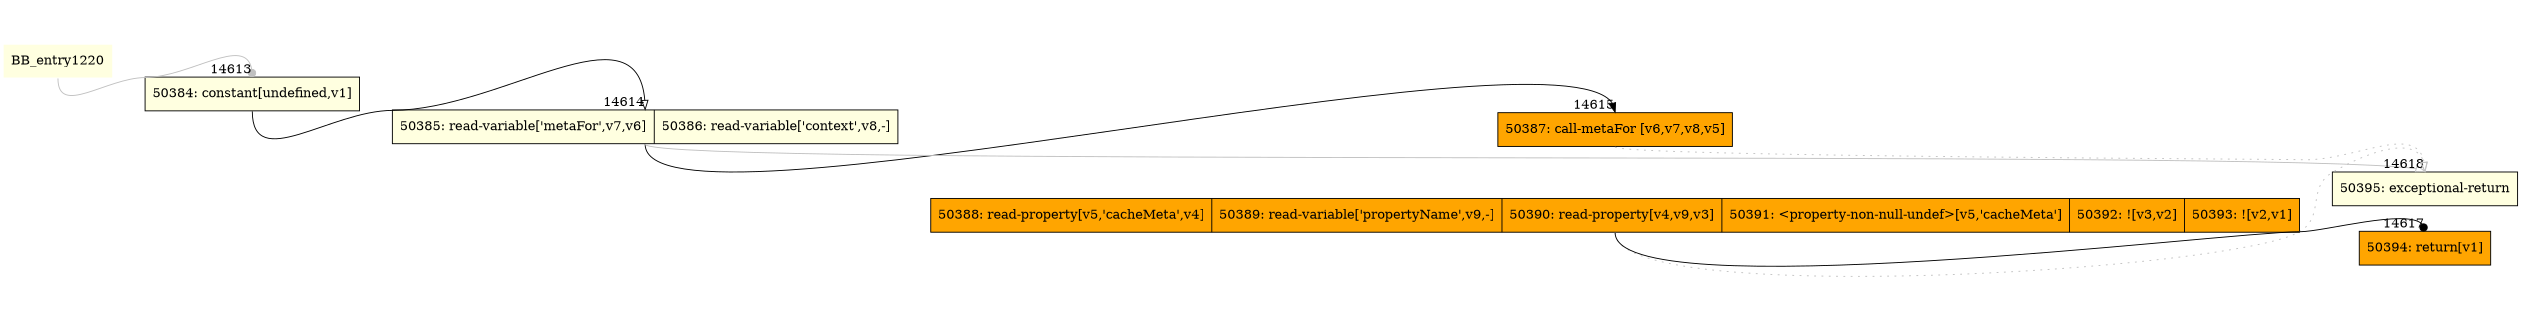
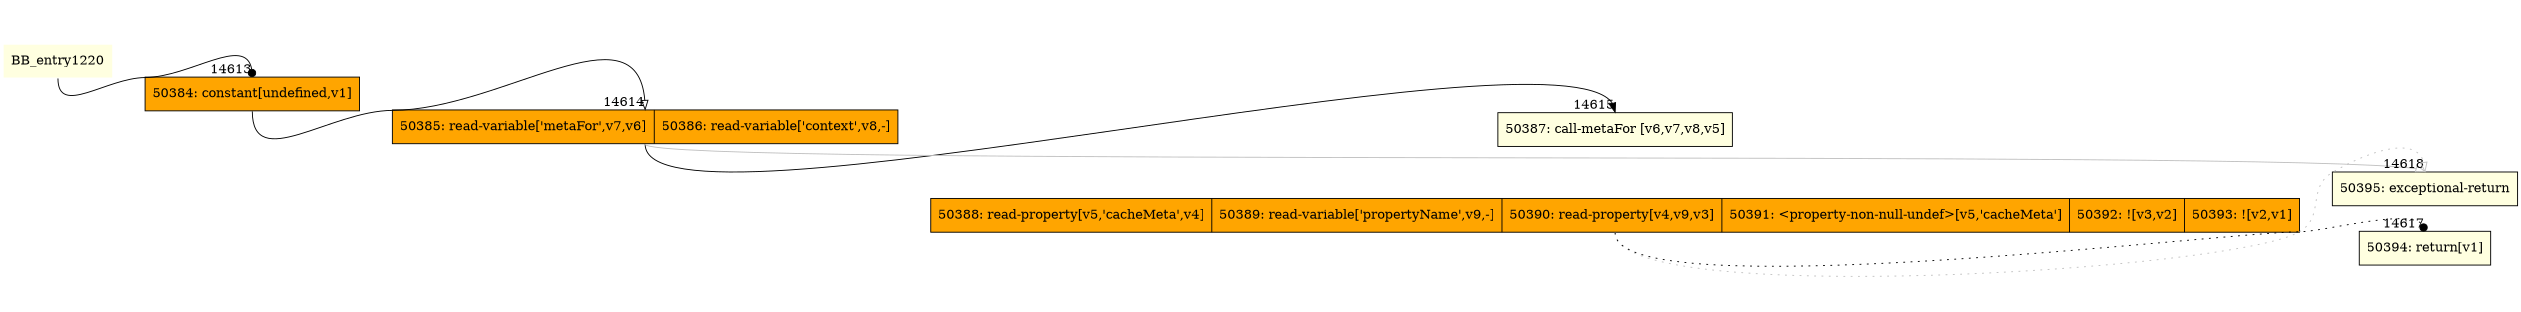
(153, 77) -> (153, 77)
(252, 94) -> (252, 94)
(645, 127) -> (645, 127)
(1615, 130) -> (1615, 130)
(2025, 157) -> none
(2425, 248) -> (2425, 248)
(2016, 255) -> (2016, 255)
